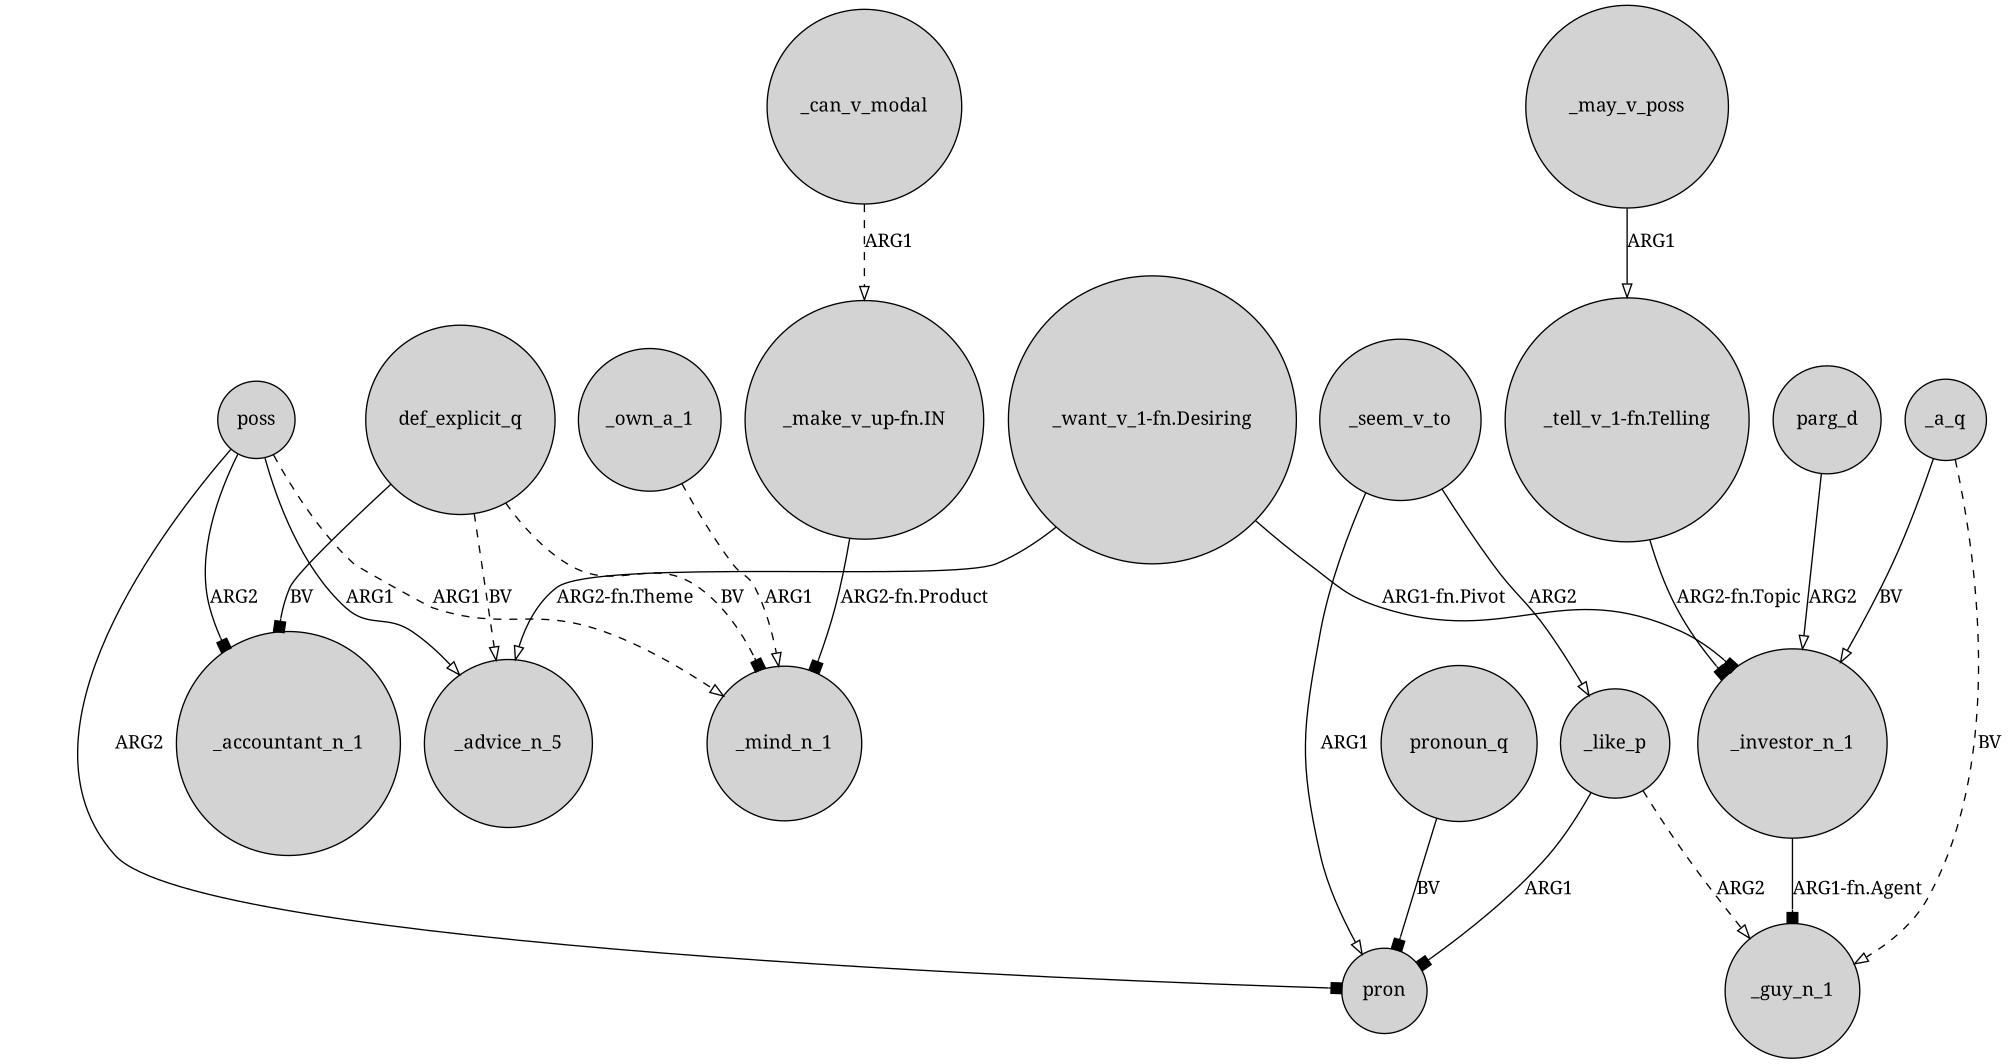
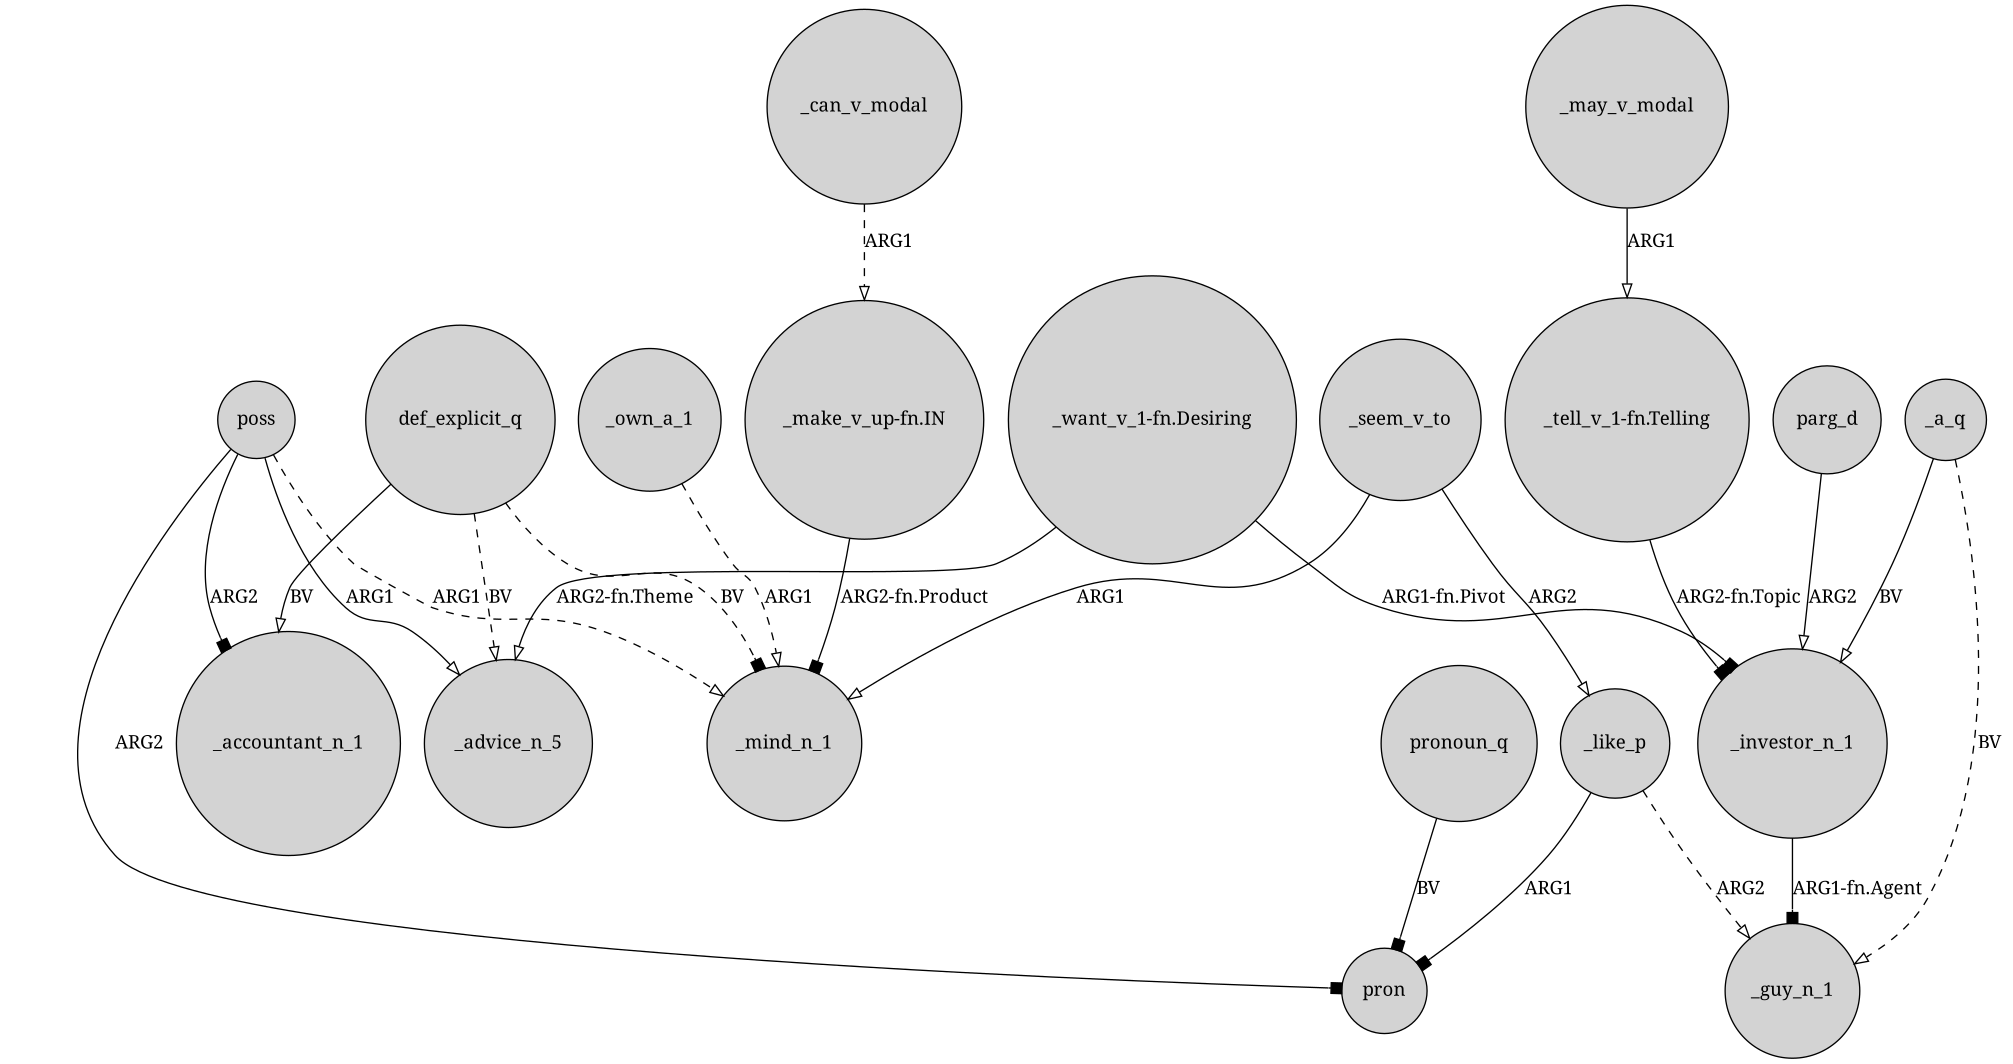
(1627, 107) -> (1627, 107)
(324, 548) -> (324, 548)
(1307, 718) -> (1120, 580)
